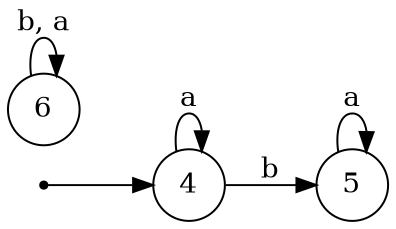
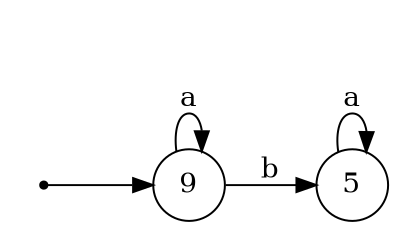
(44, 109) -> none
(189, 185) -> (189, 185)
